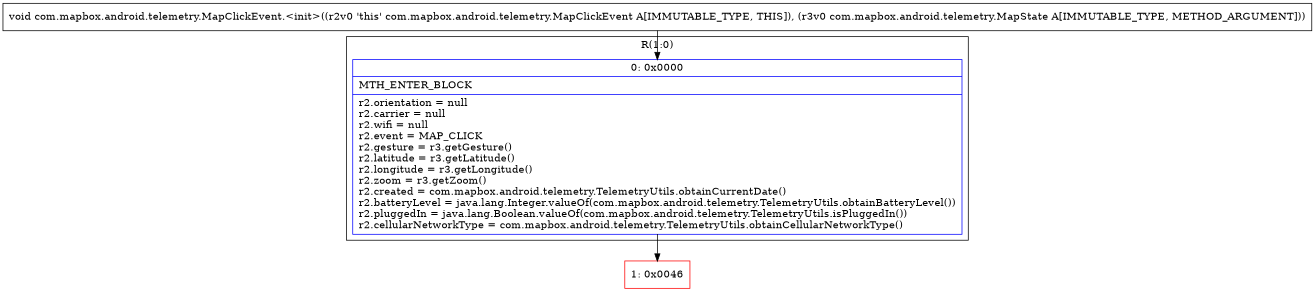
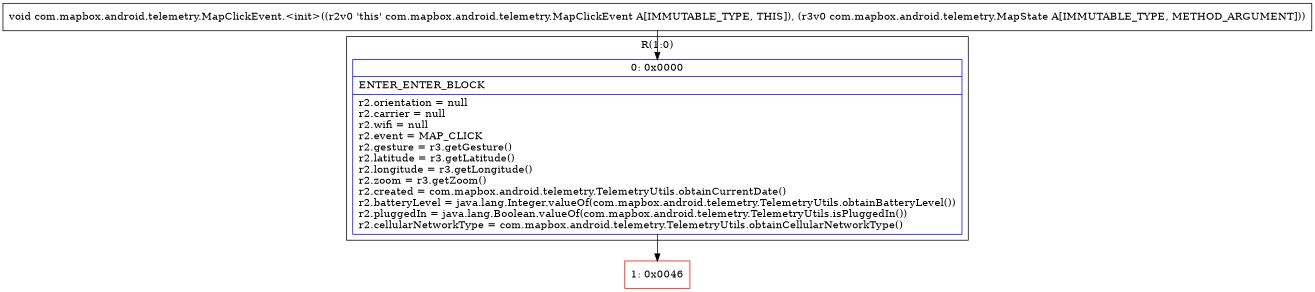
(416, 85) -> (422, 85)
